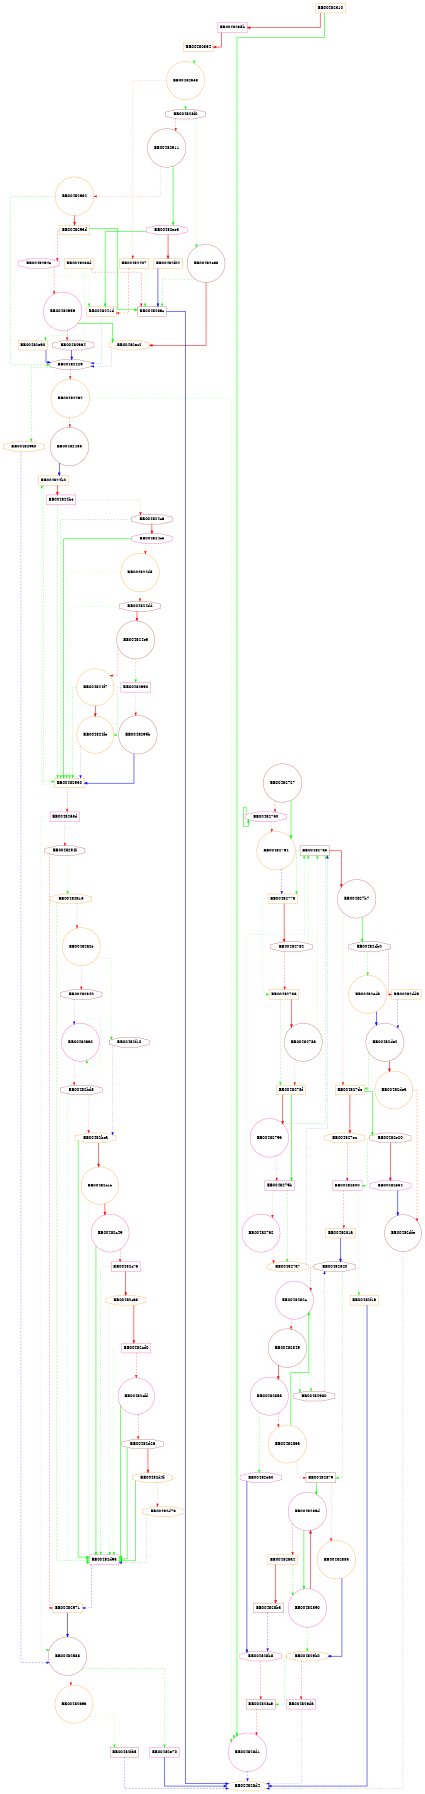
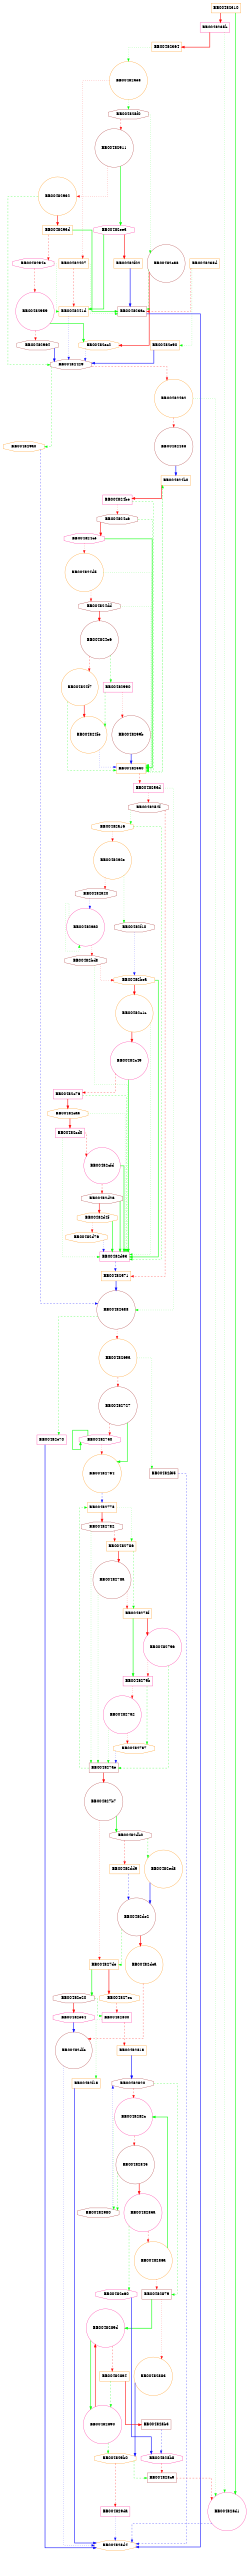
none -> (118, 1381)
